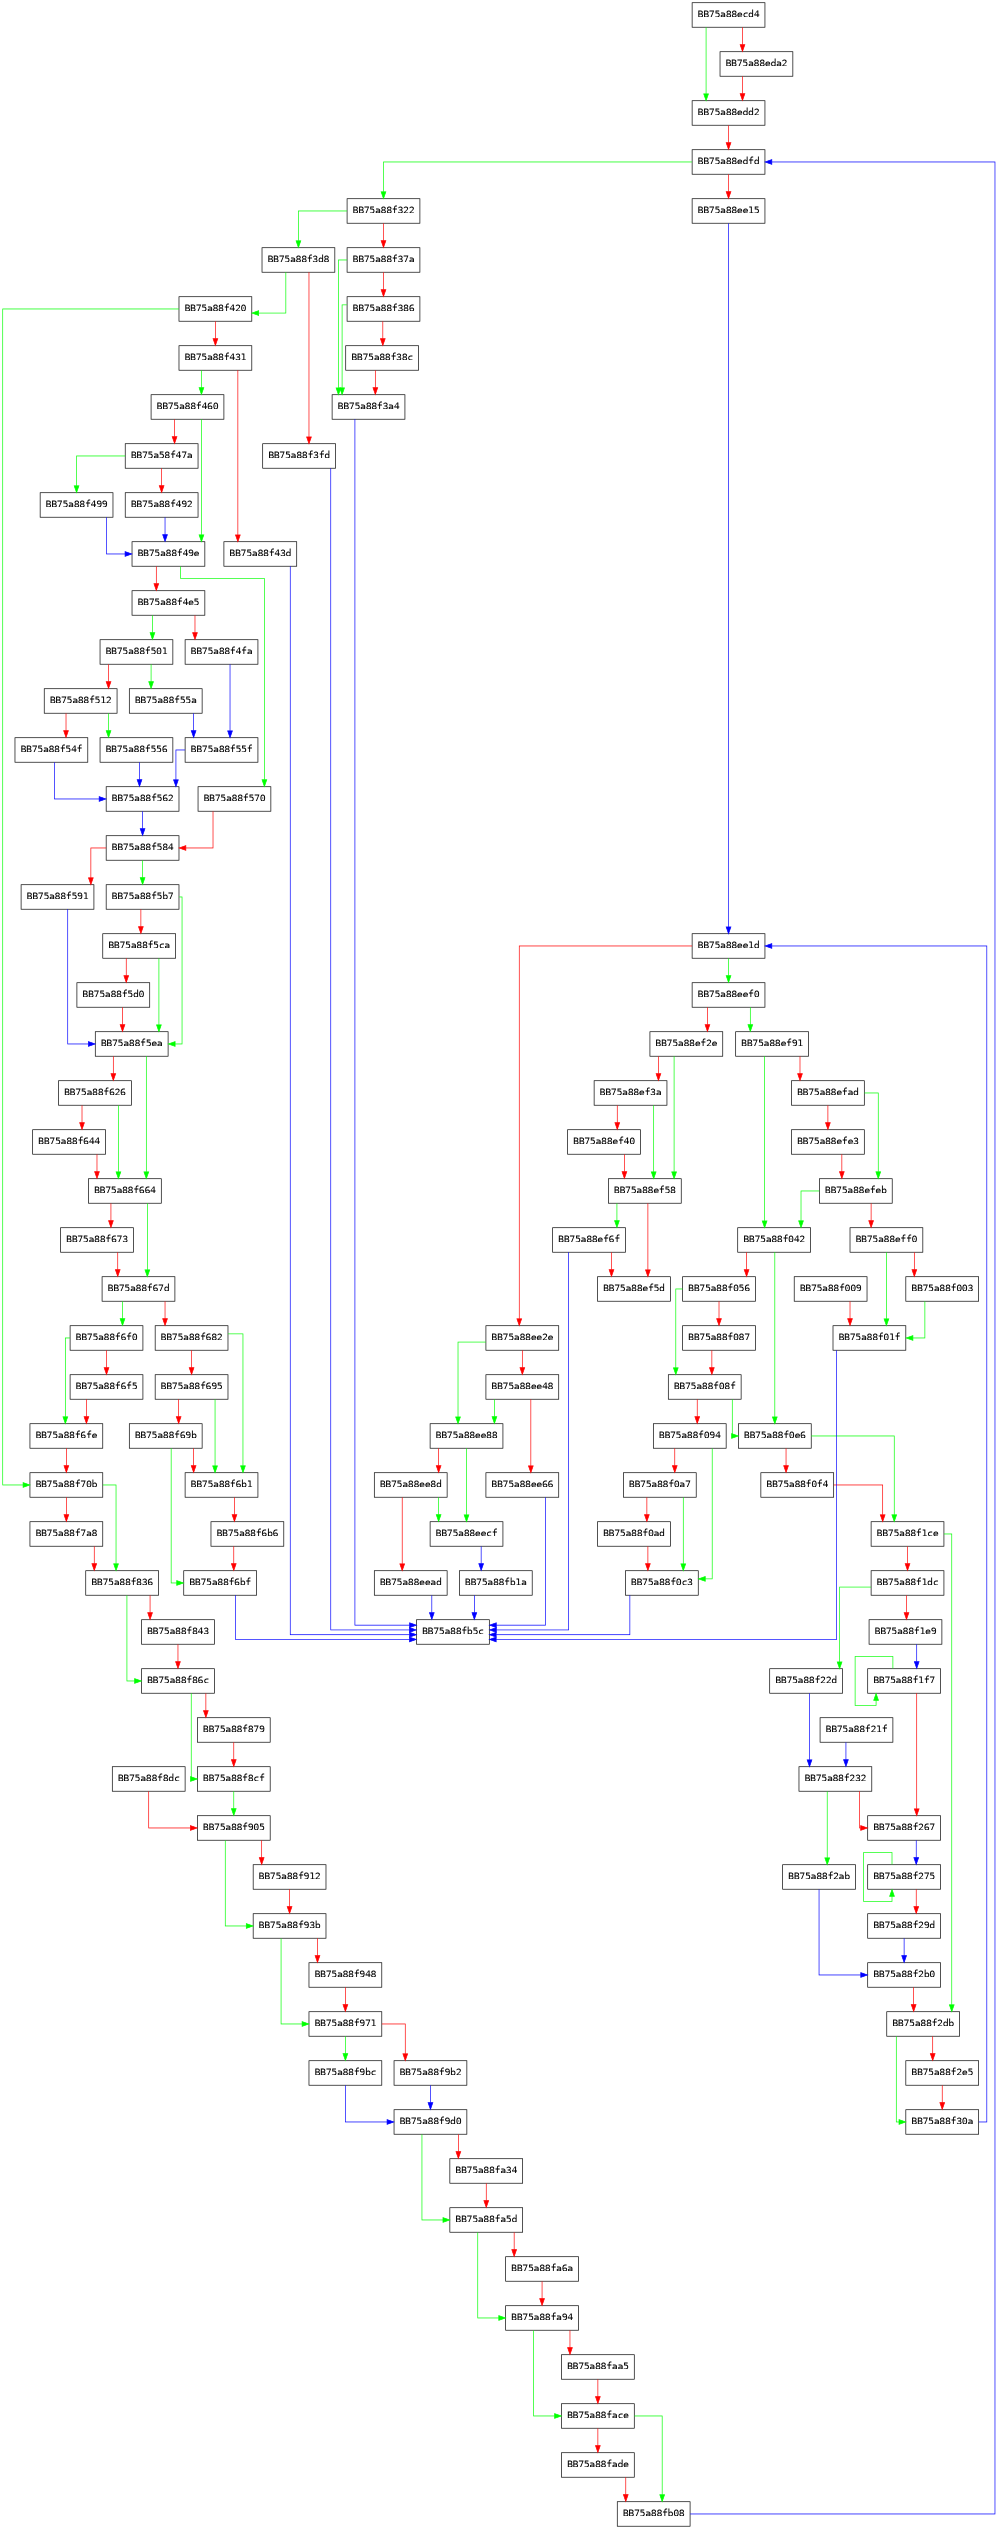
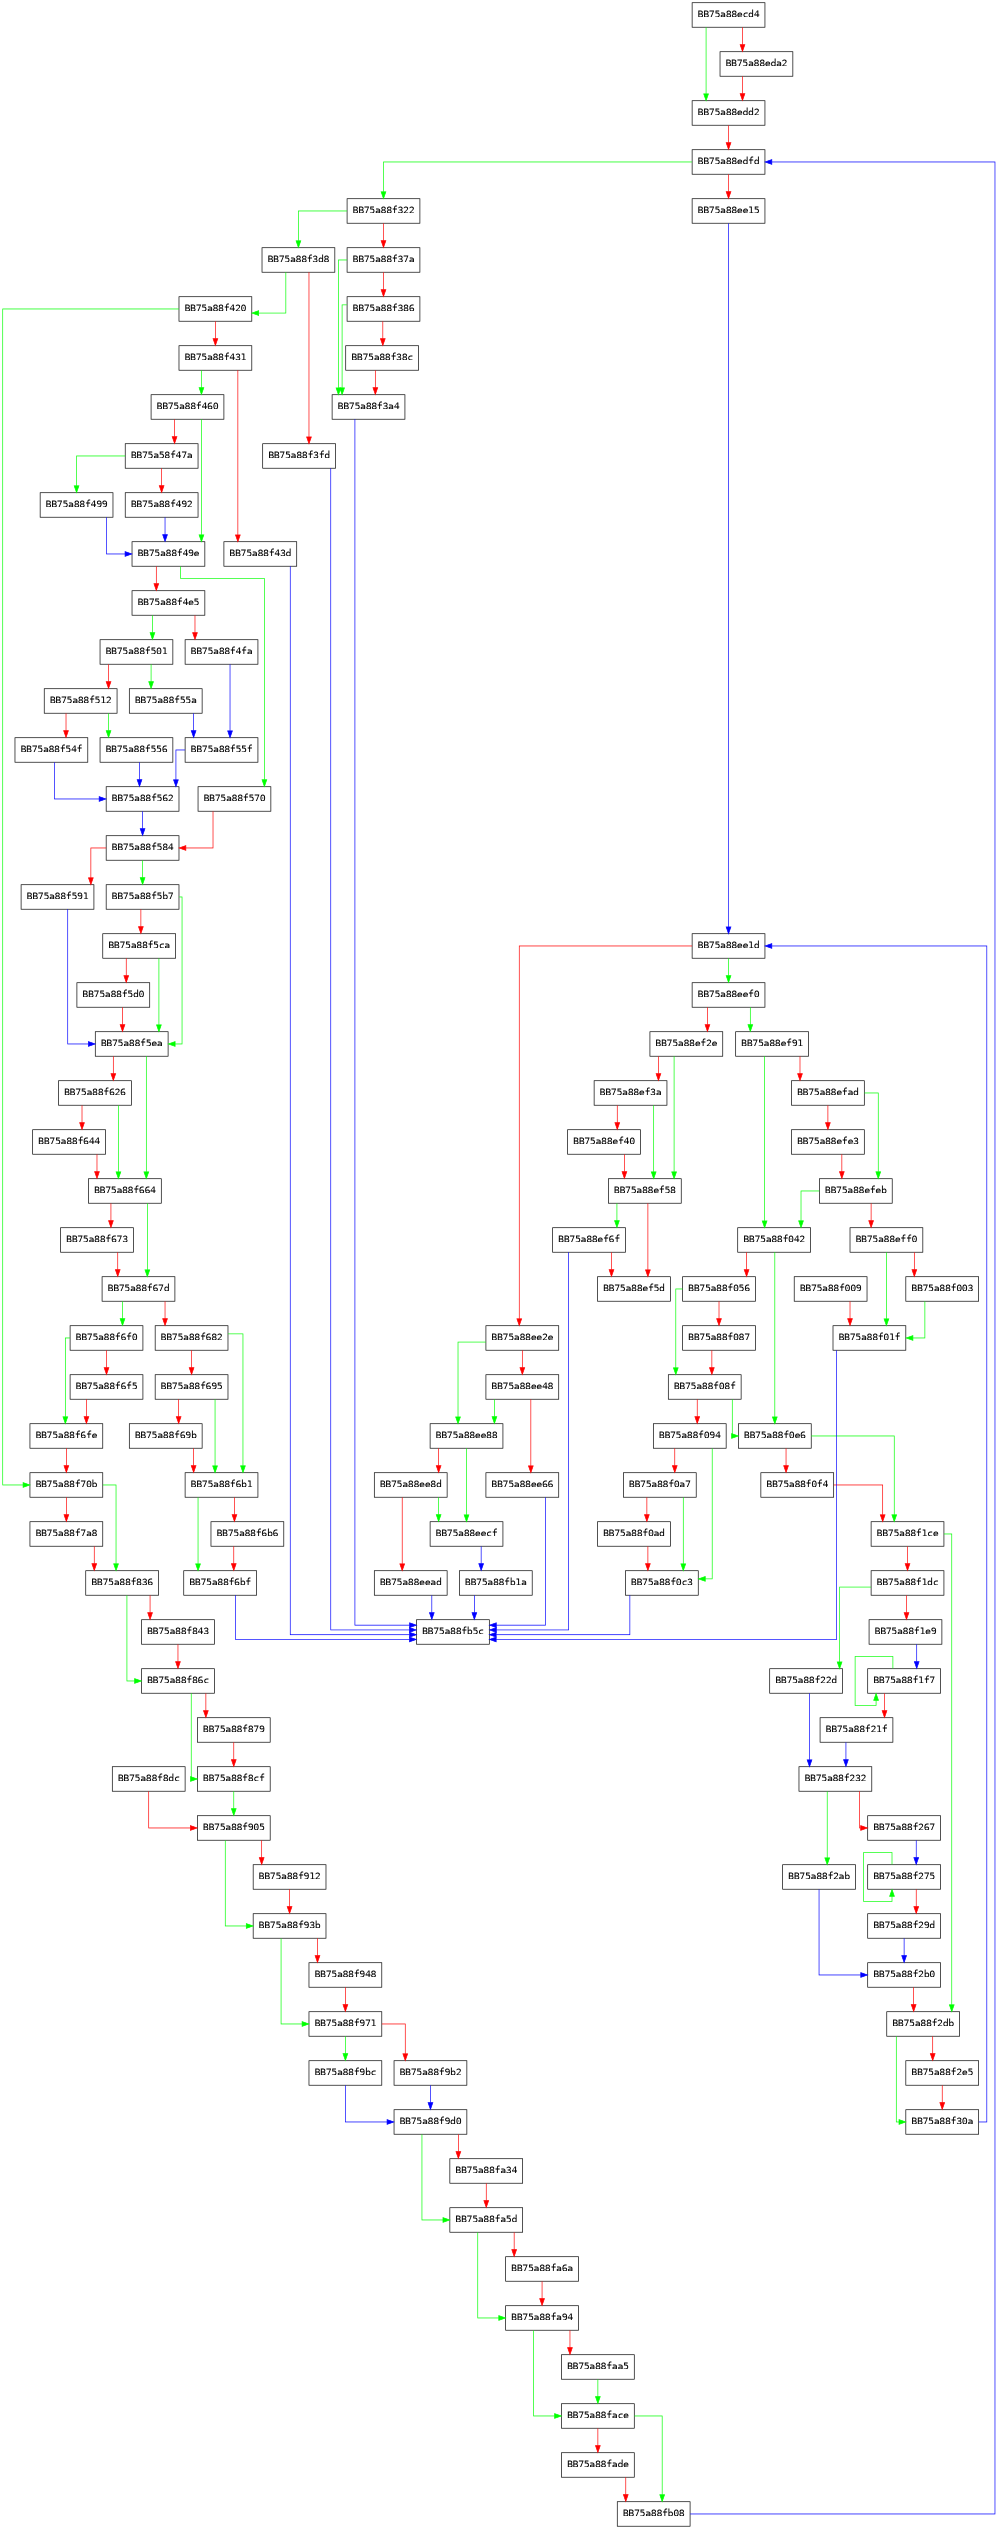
(171, 1518) -> (198, 1531)
(917, 1751) -> (885, 1702)
(598, 2388) -> (598, 2388)
